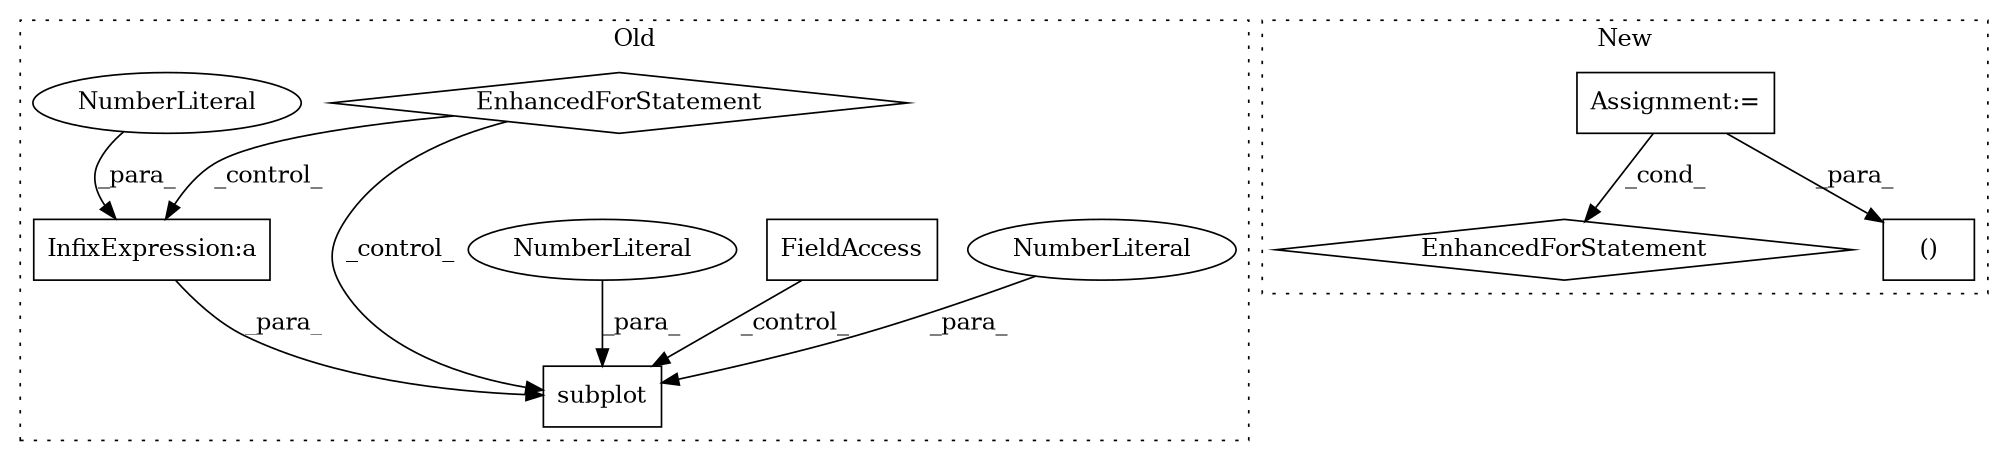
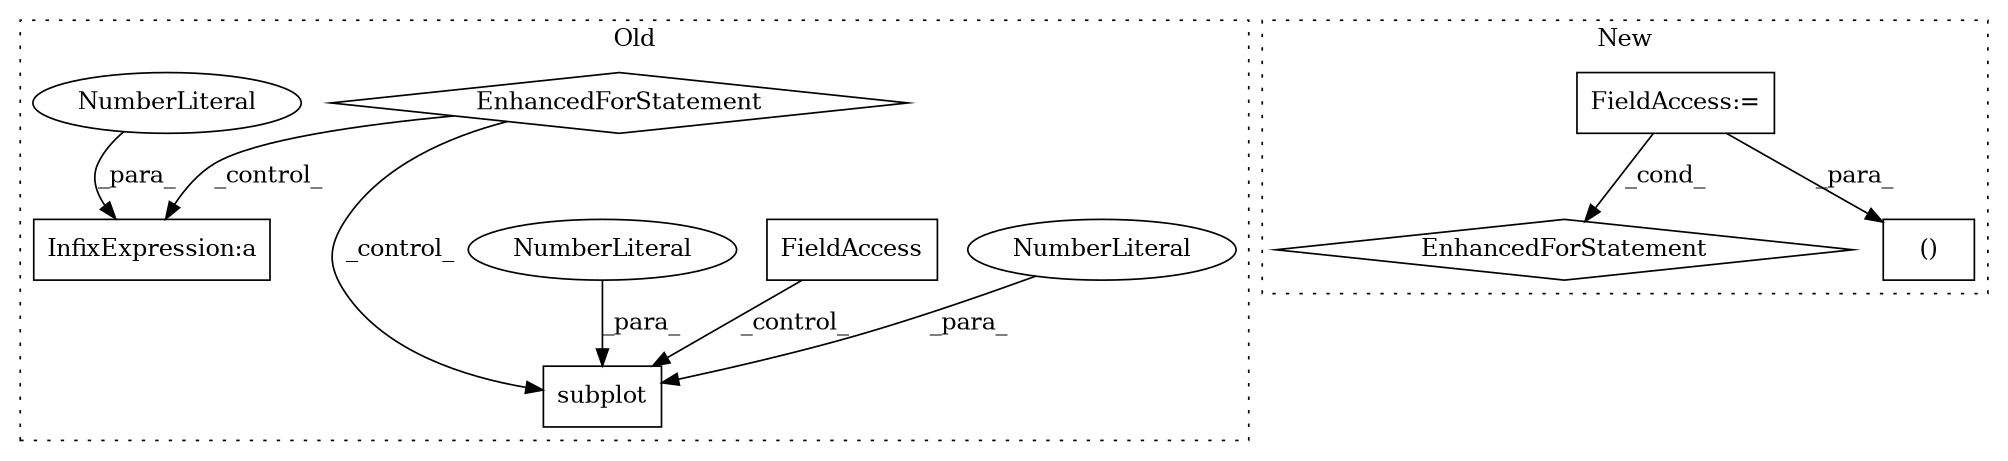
(1676, 103) -> (1676, 103)
(339, 369) -> none
